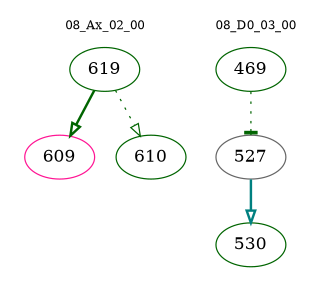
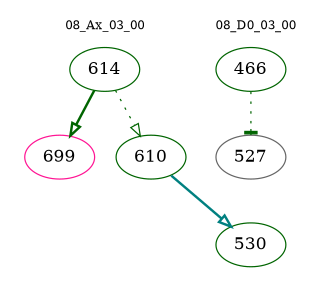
(105, 26) -> (105, 26)
(105, 69) -> (105, 69)
(251, 69) -> (251, 69)
(60, 157) -> (60, 157)
(251, 195) -> (196, 197)
